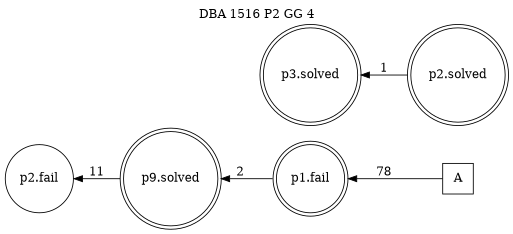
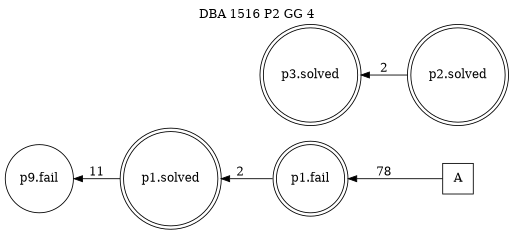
(384, 69) -> (384, 69)
(39, 179) -> (39, 179)
(171, 179) -> (171, 179)
